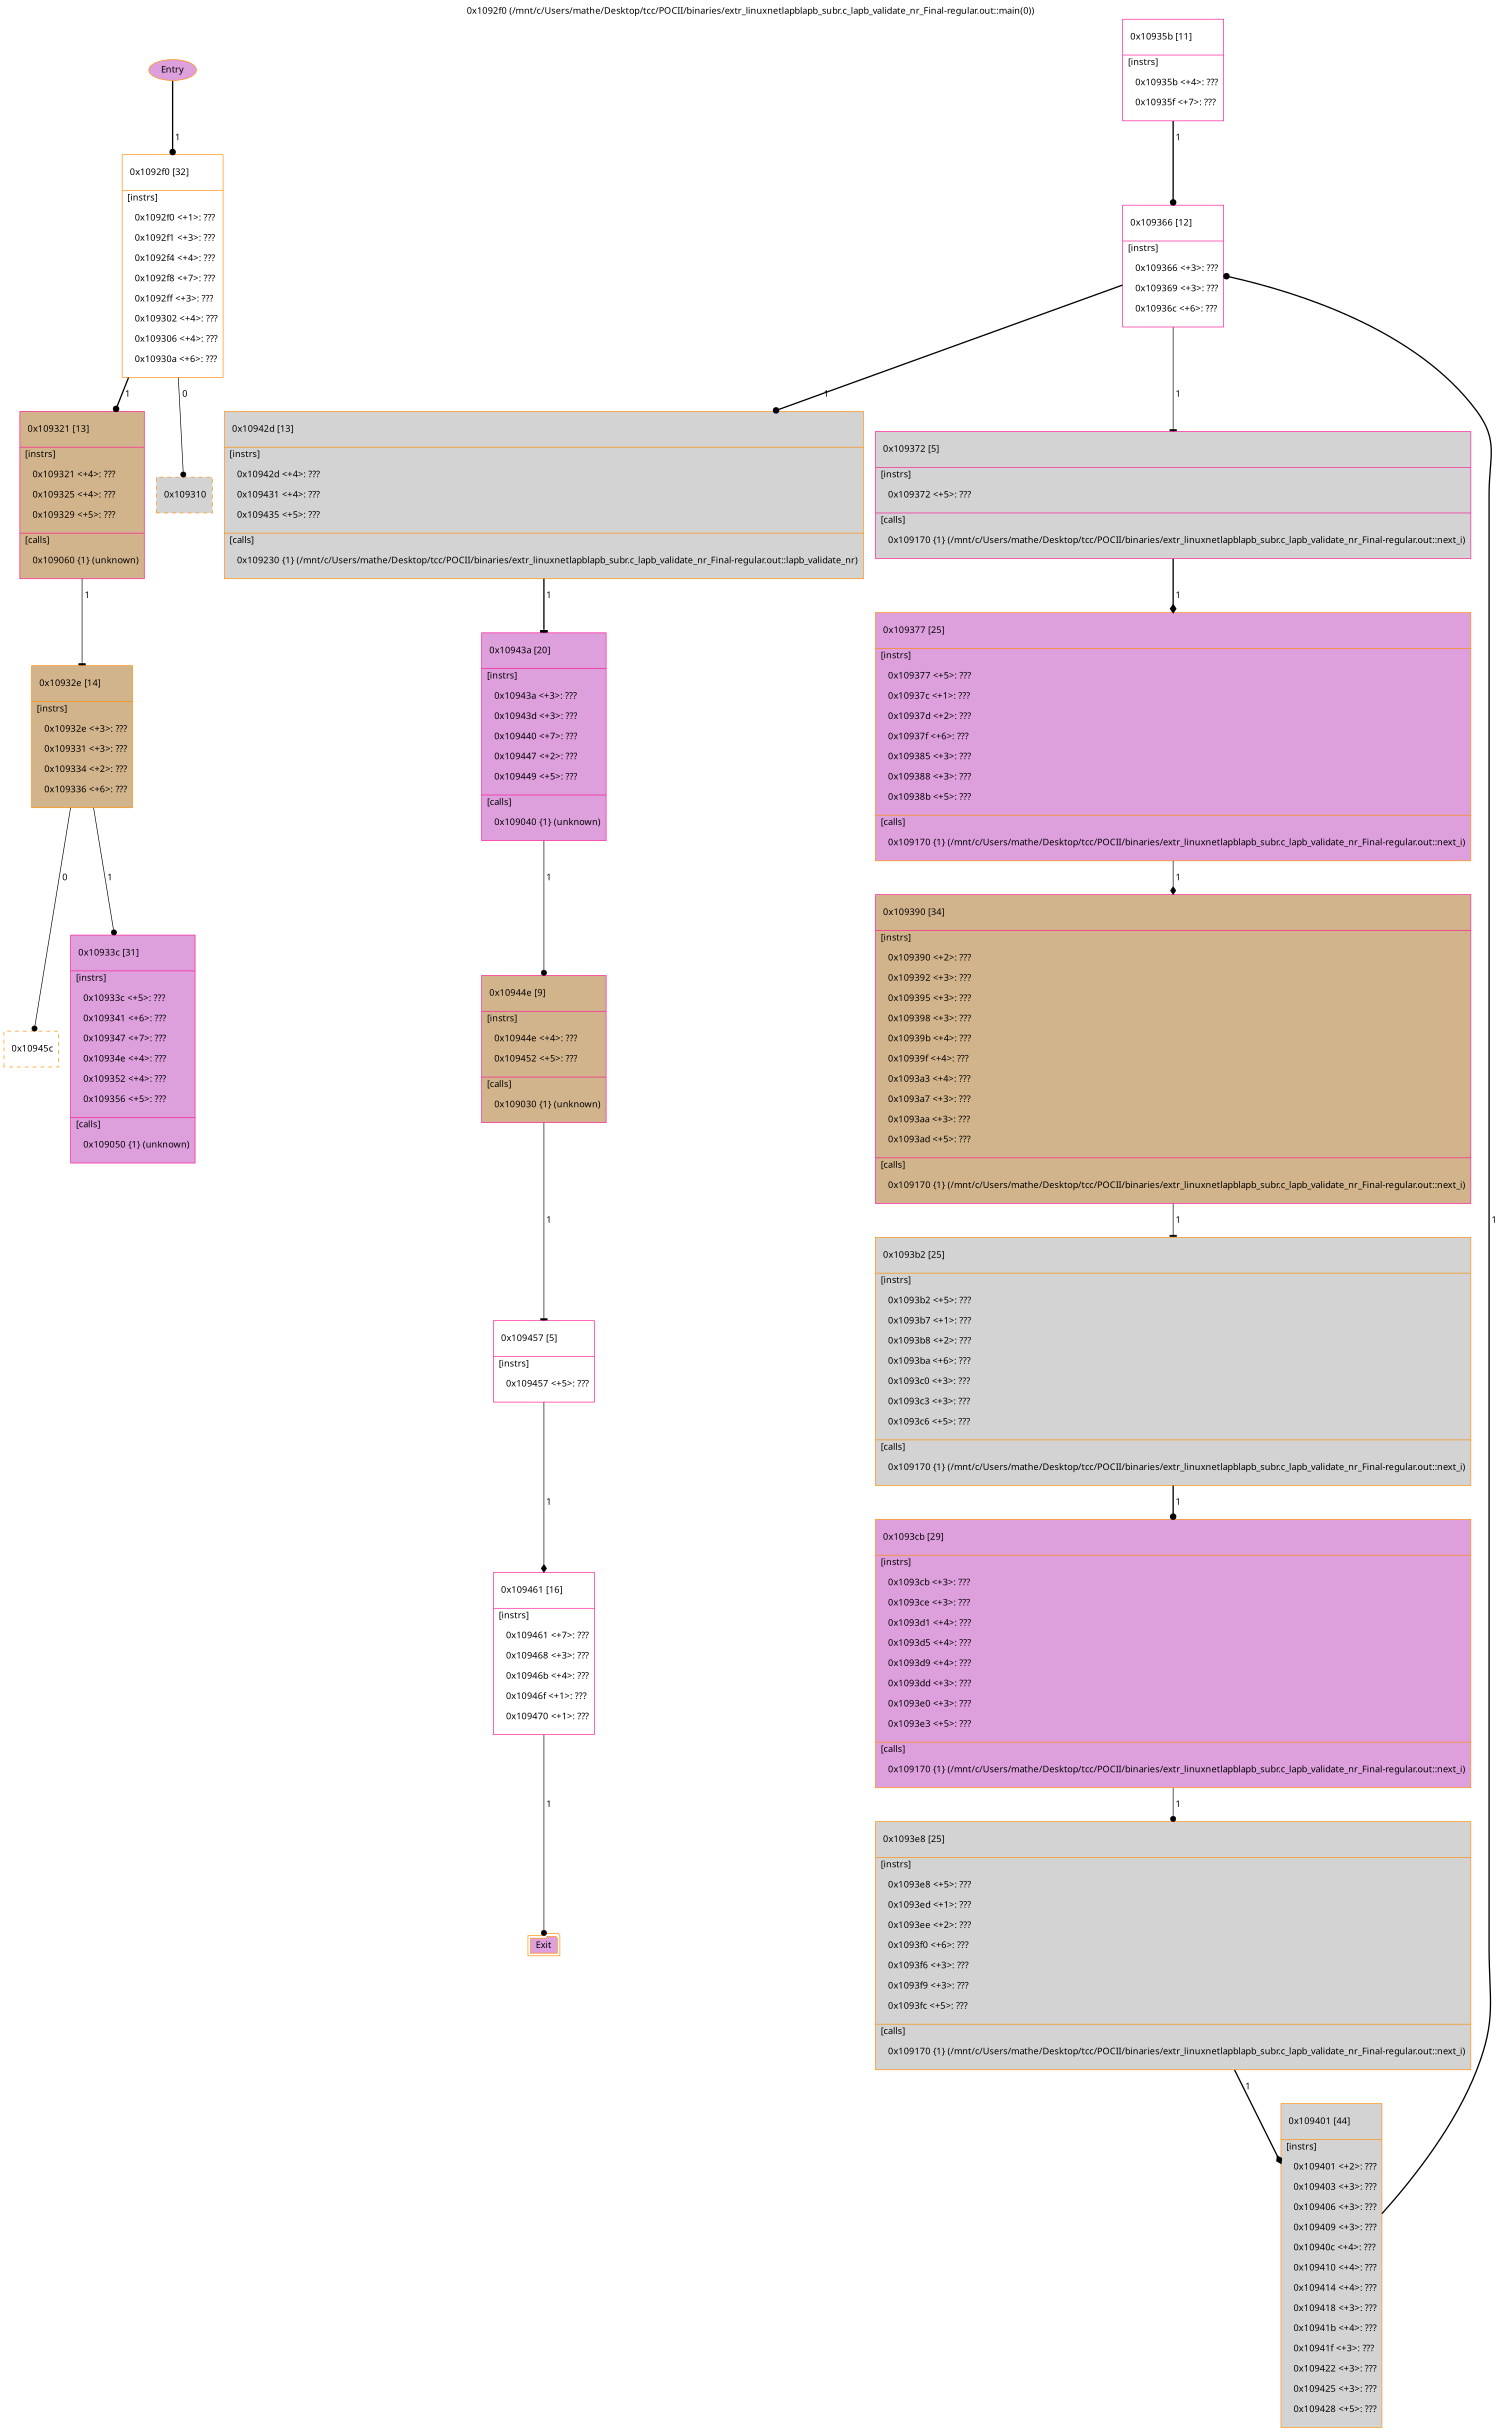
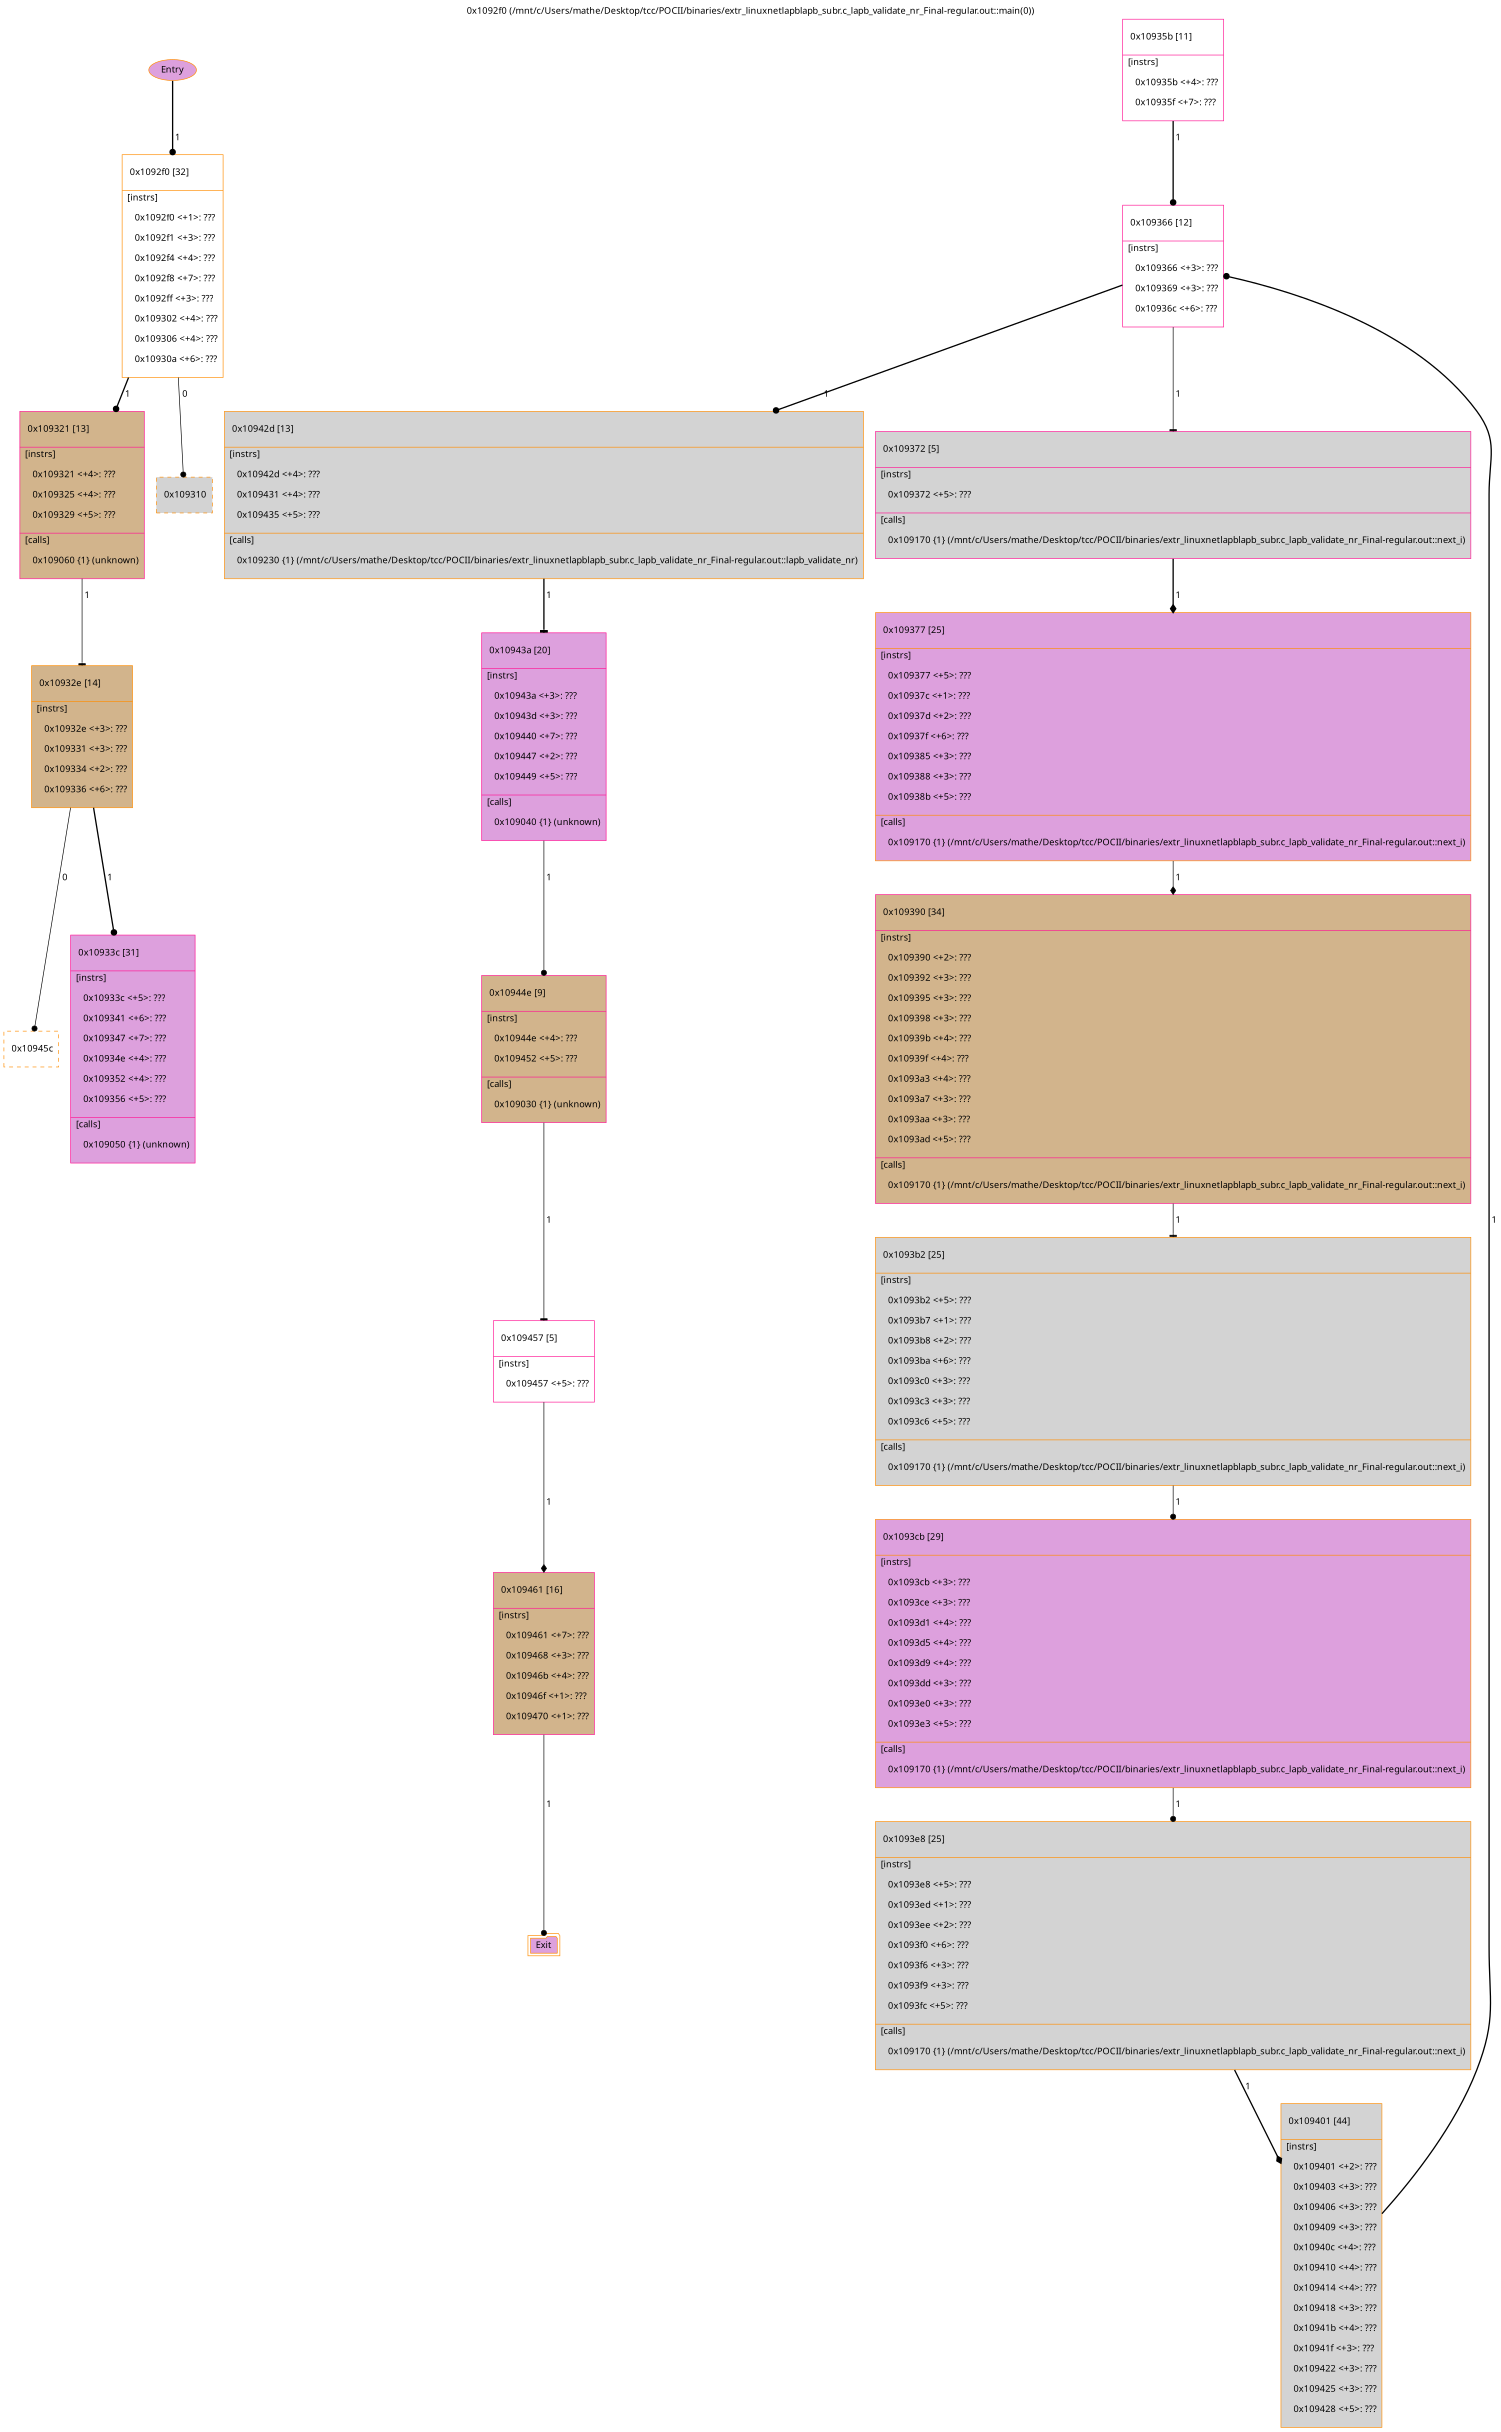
(104, 869) -> (104, 869)
(1173, 1500) -> (1173, 1500)
(544, 1654) -> (544, 1654)
